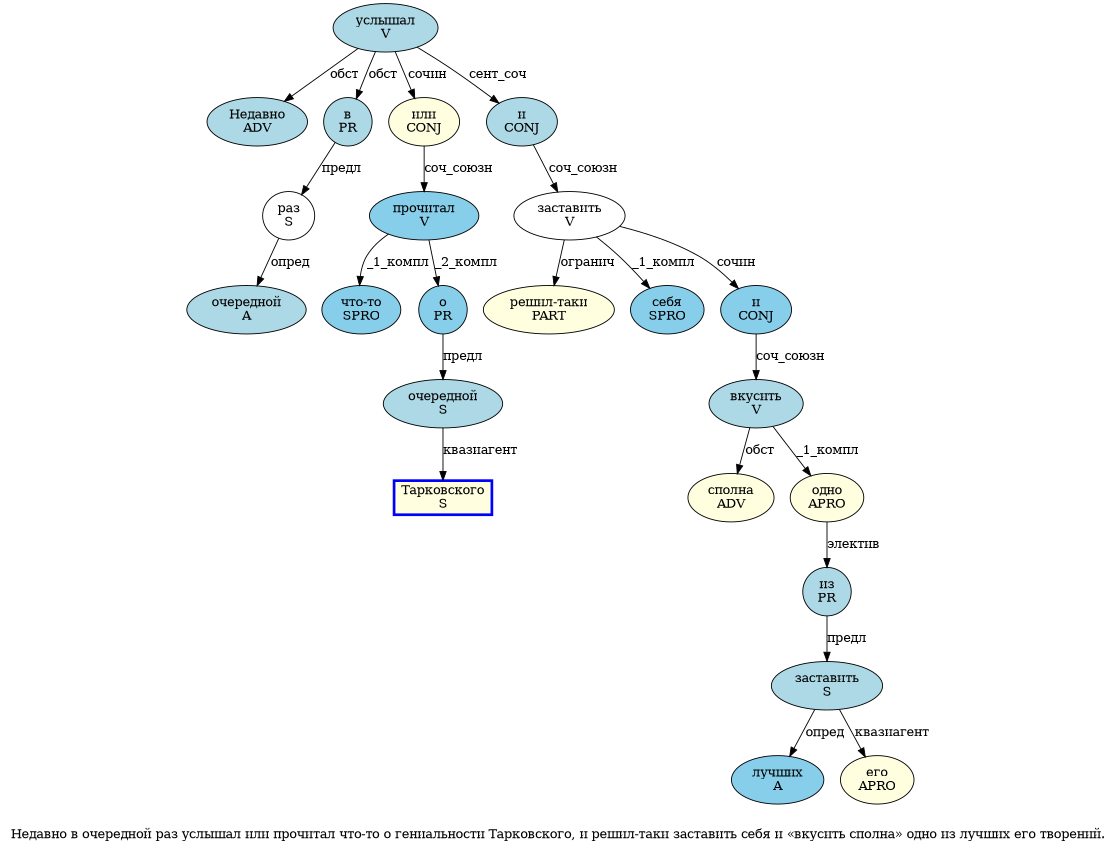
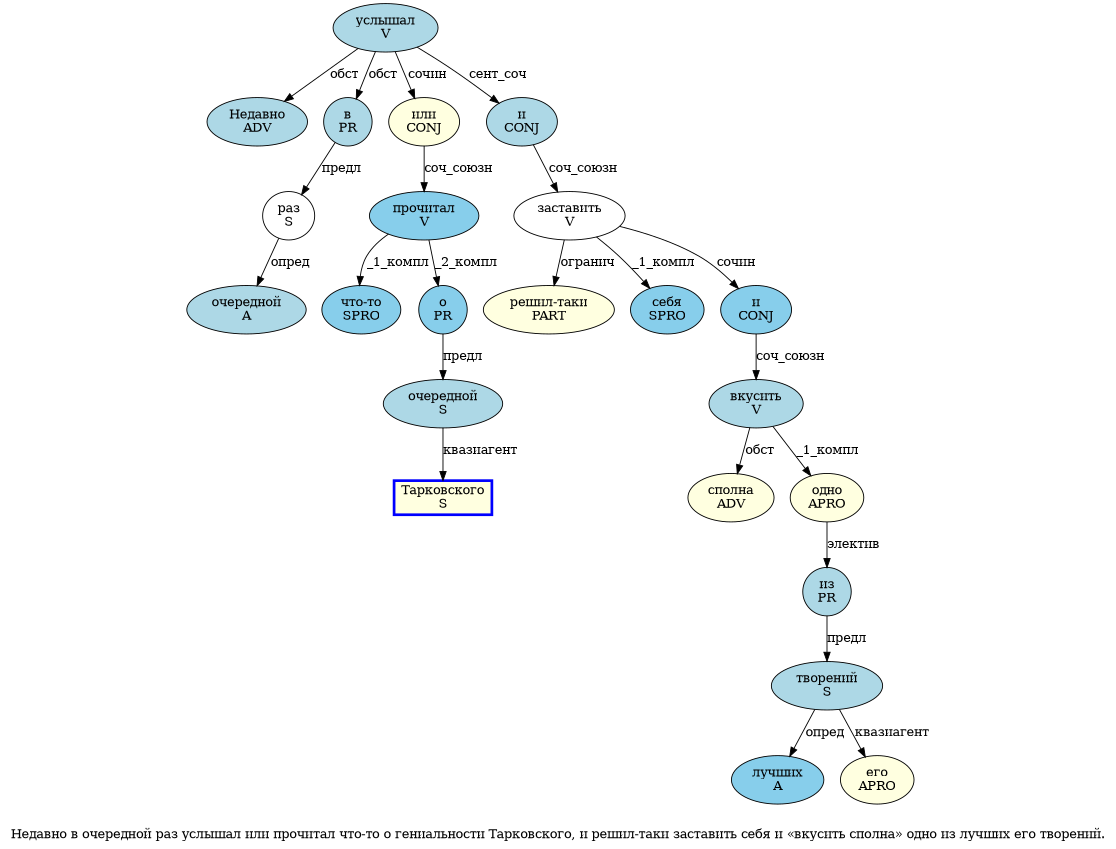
(827, 686) -> (827, 686)
